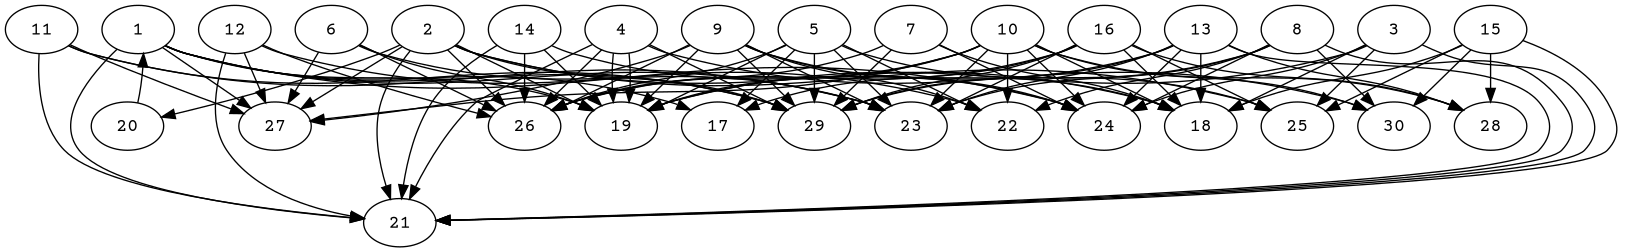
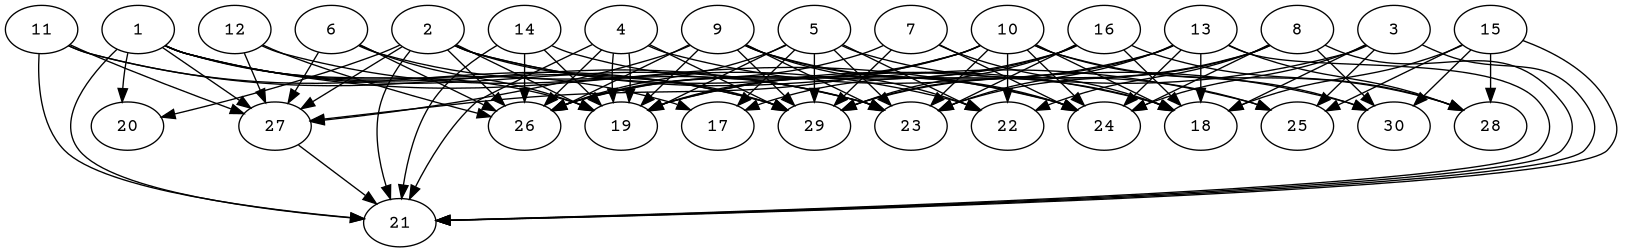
(1195, 75) -> none
(141, 85) -> (124, 77)
(241, 167) -> (332, 170)
